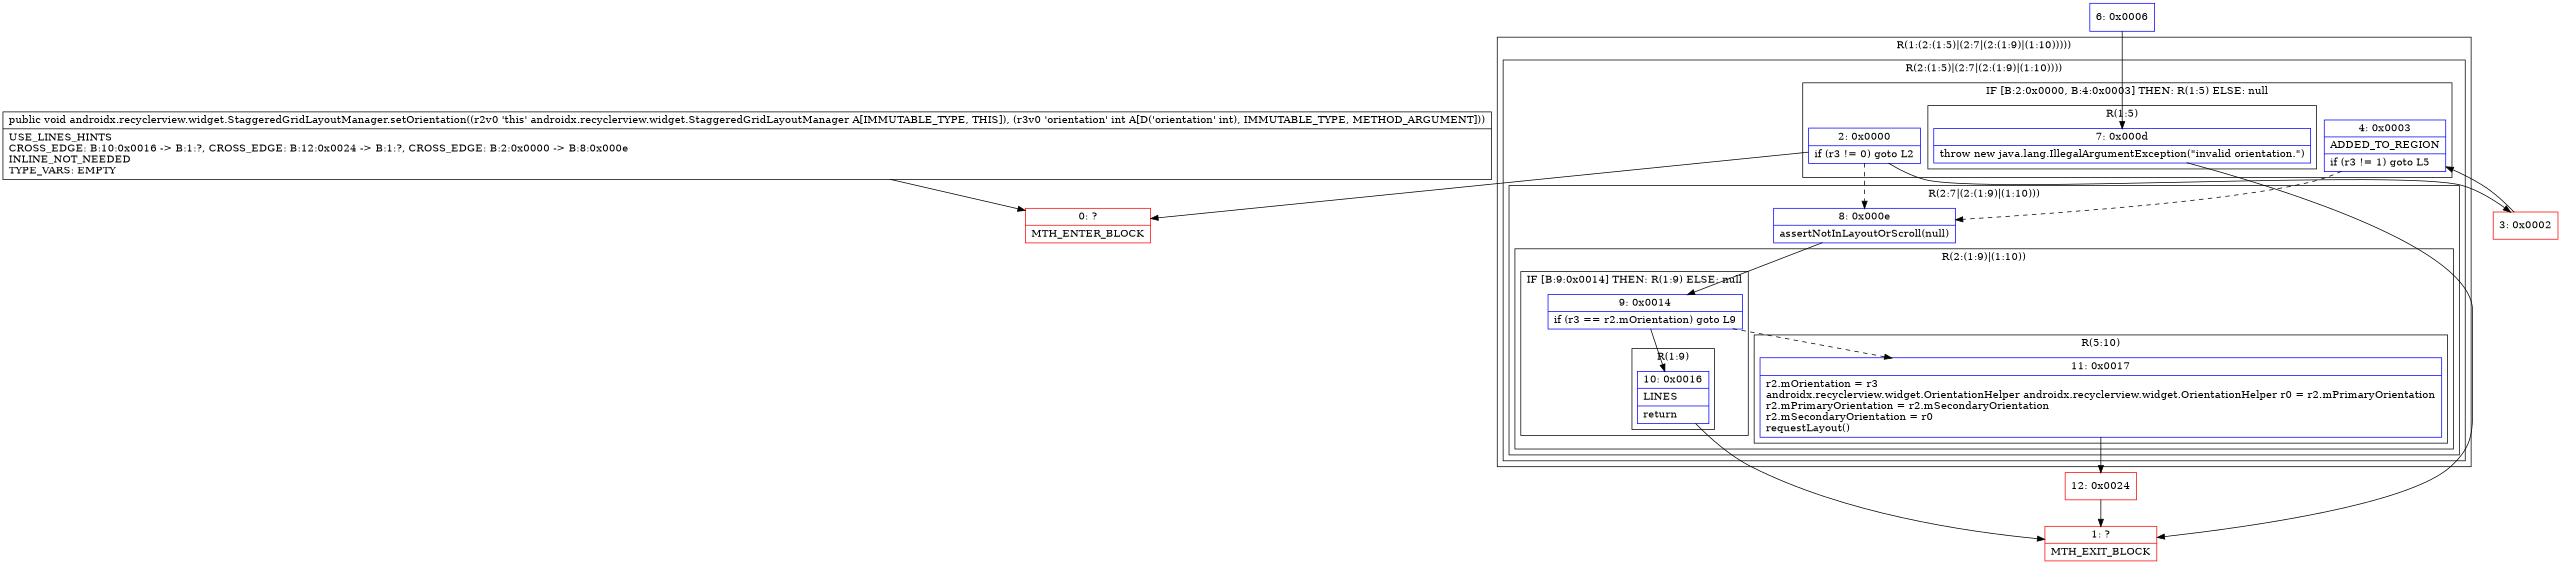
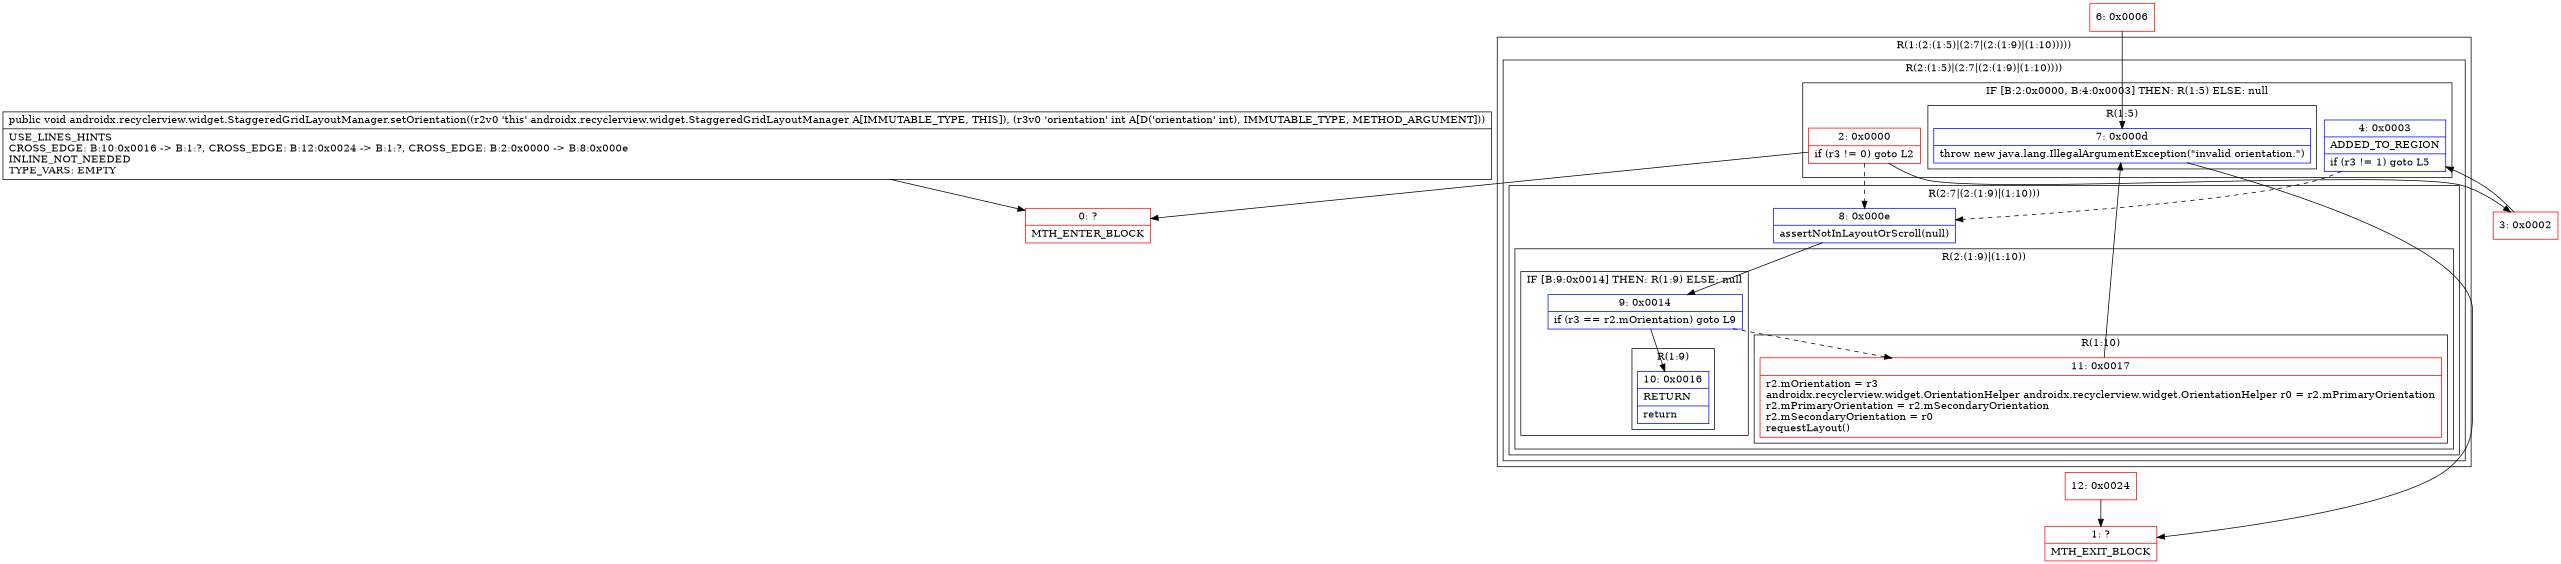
(2122, 17) -> (2122, 17)
(1865, 146) -> (1865, 146)
(2101, 343) -> (2101, 343)
(1661, 397) -> (1667, 397)
(2101, 398) -> (2101, 398)
(2101, 451) -> (2112, 264)
(1857, 506) -> none
